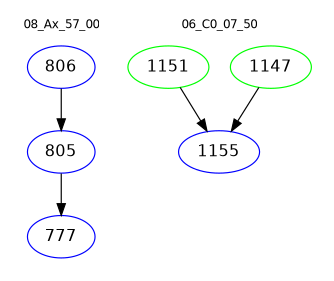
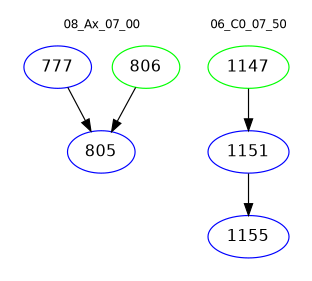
(62, 25) -> (102, 25)
(61, 67) -> (146, 67)
(168, 67) -> (249, 152)
(248, 104) -> (249, 104)
(61, 189) -> (77, 104)
